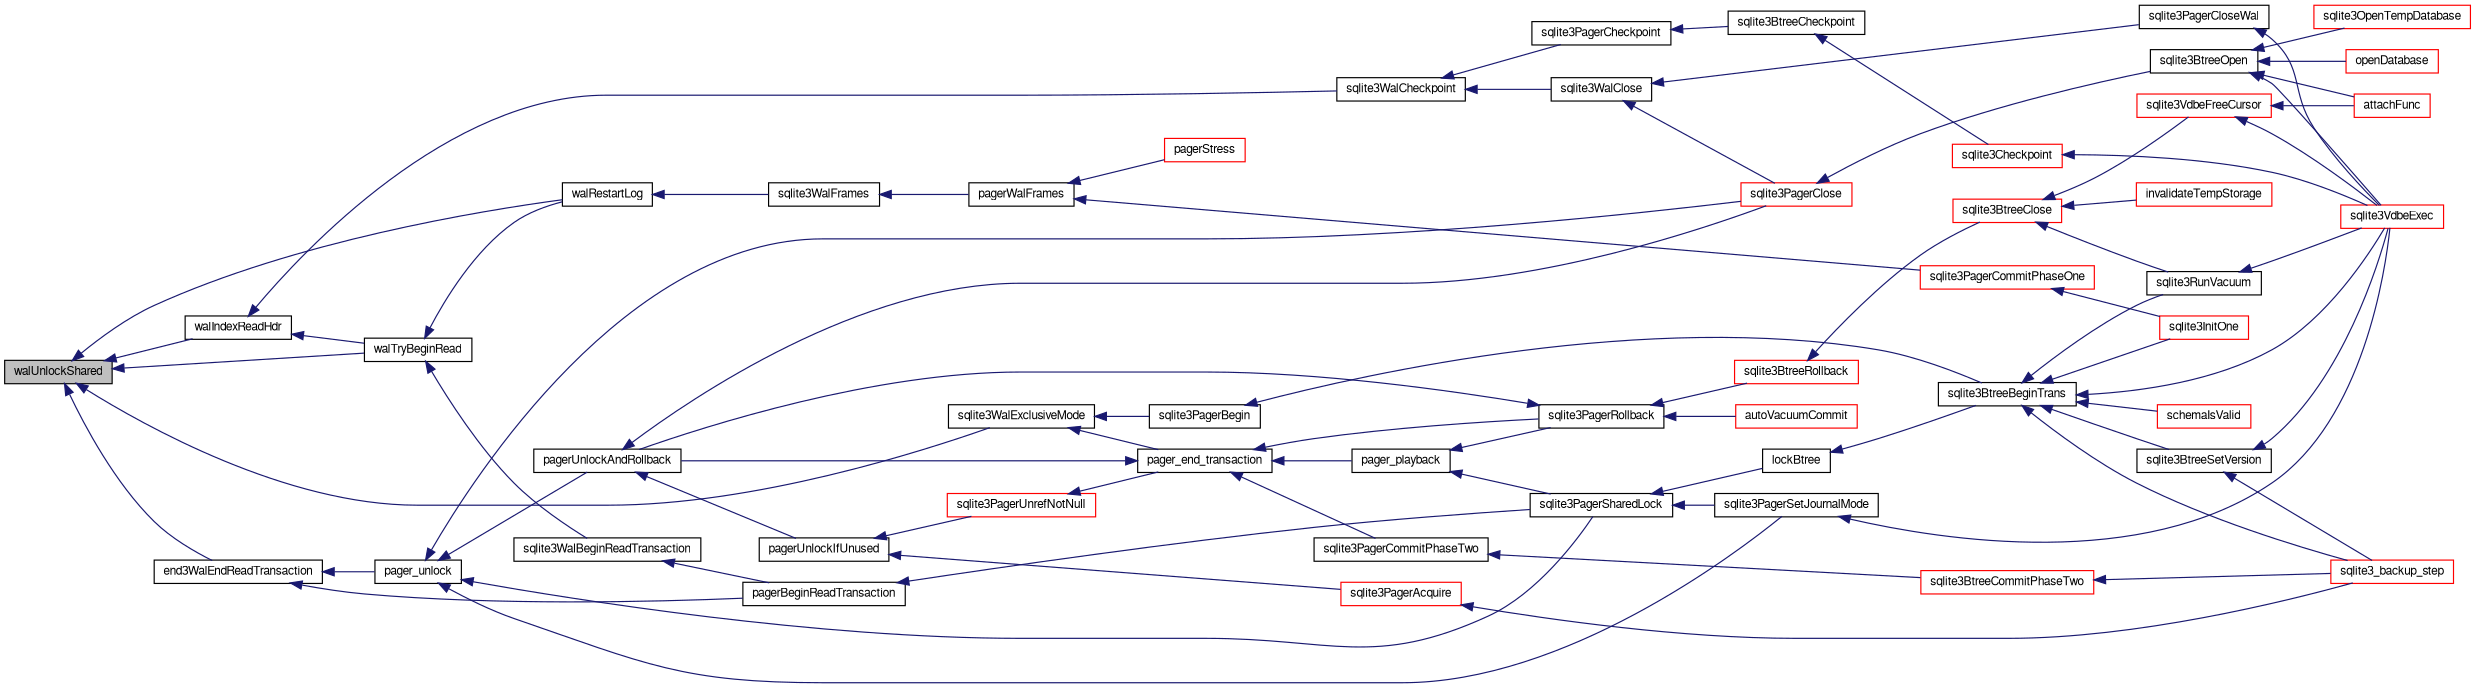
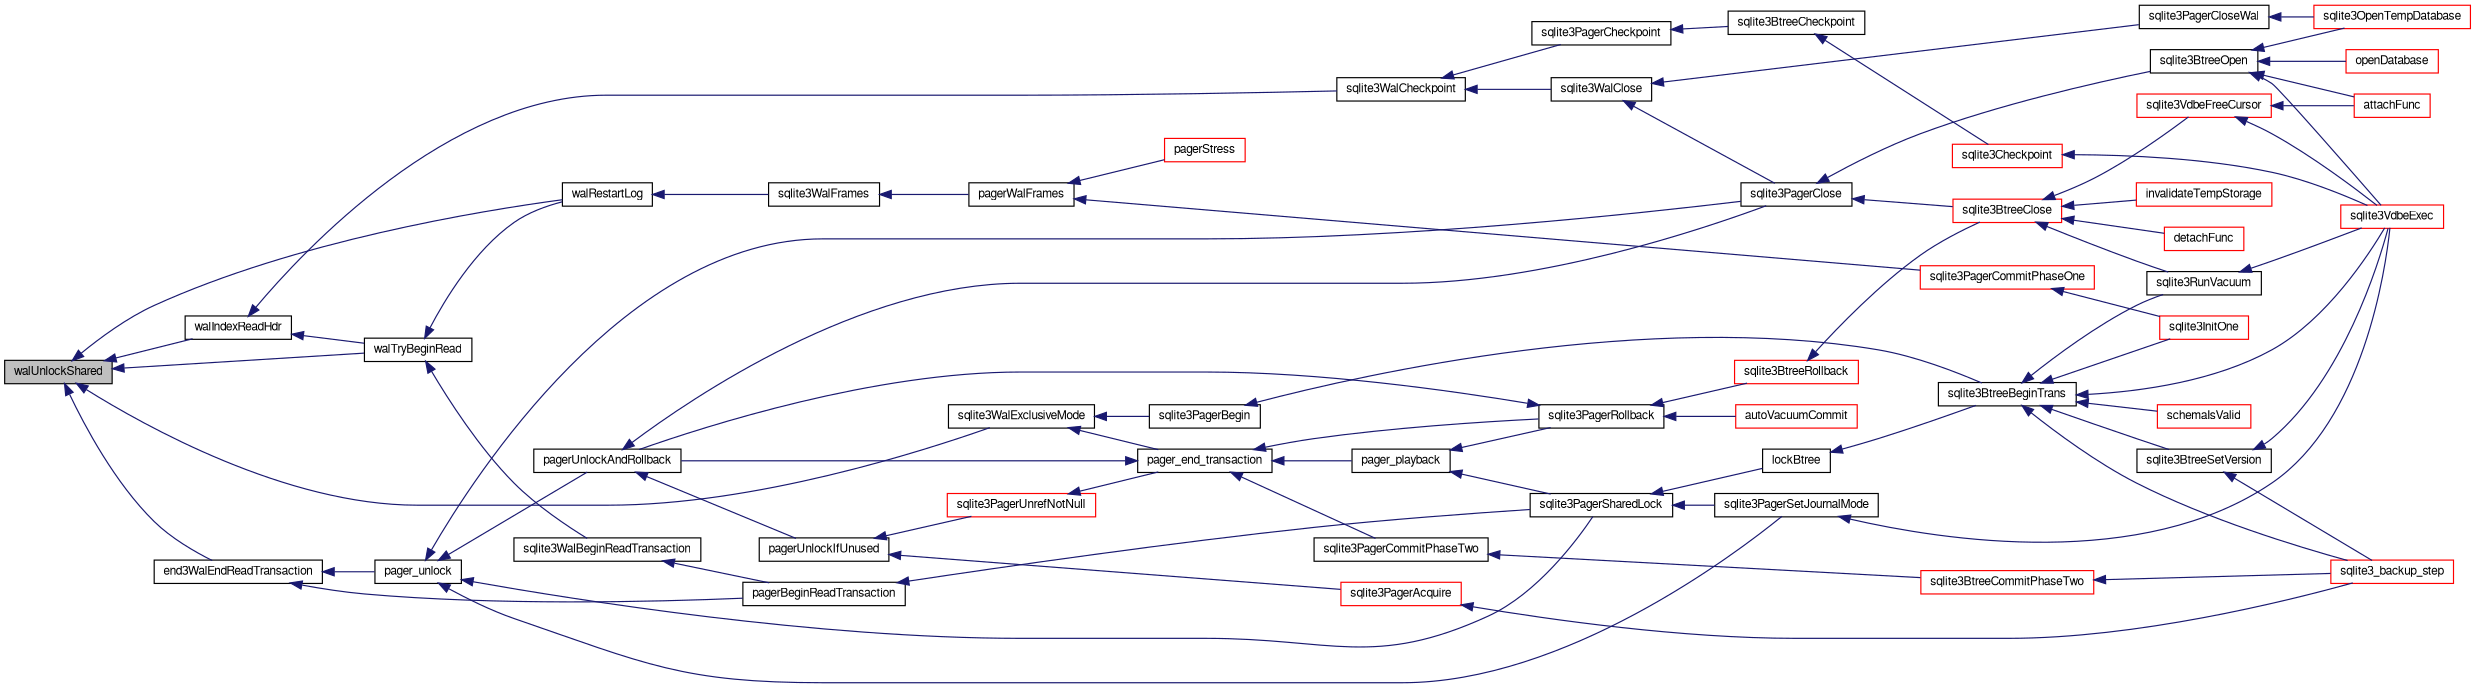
(2300, 96) -> (2298, 17)
(1796, 194) -> (1796, 194)
none -> (1909, 203)
none -> (2204, 239)
